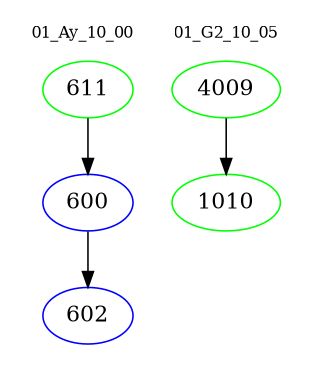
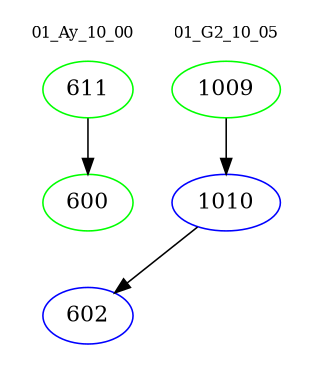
(226, 90) -> (226, 90)
(88, 203) -> (88, 203)
(226, 203) -> (226, 203)
(88, 251) -> (162, 255)
